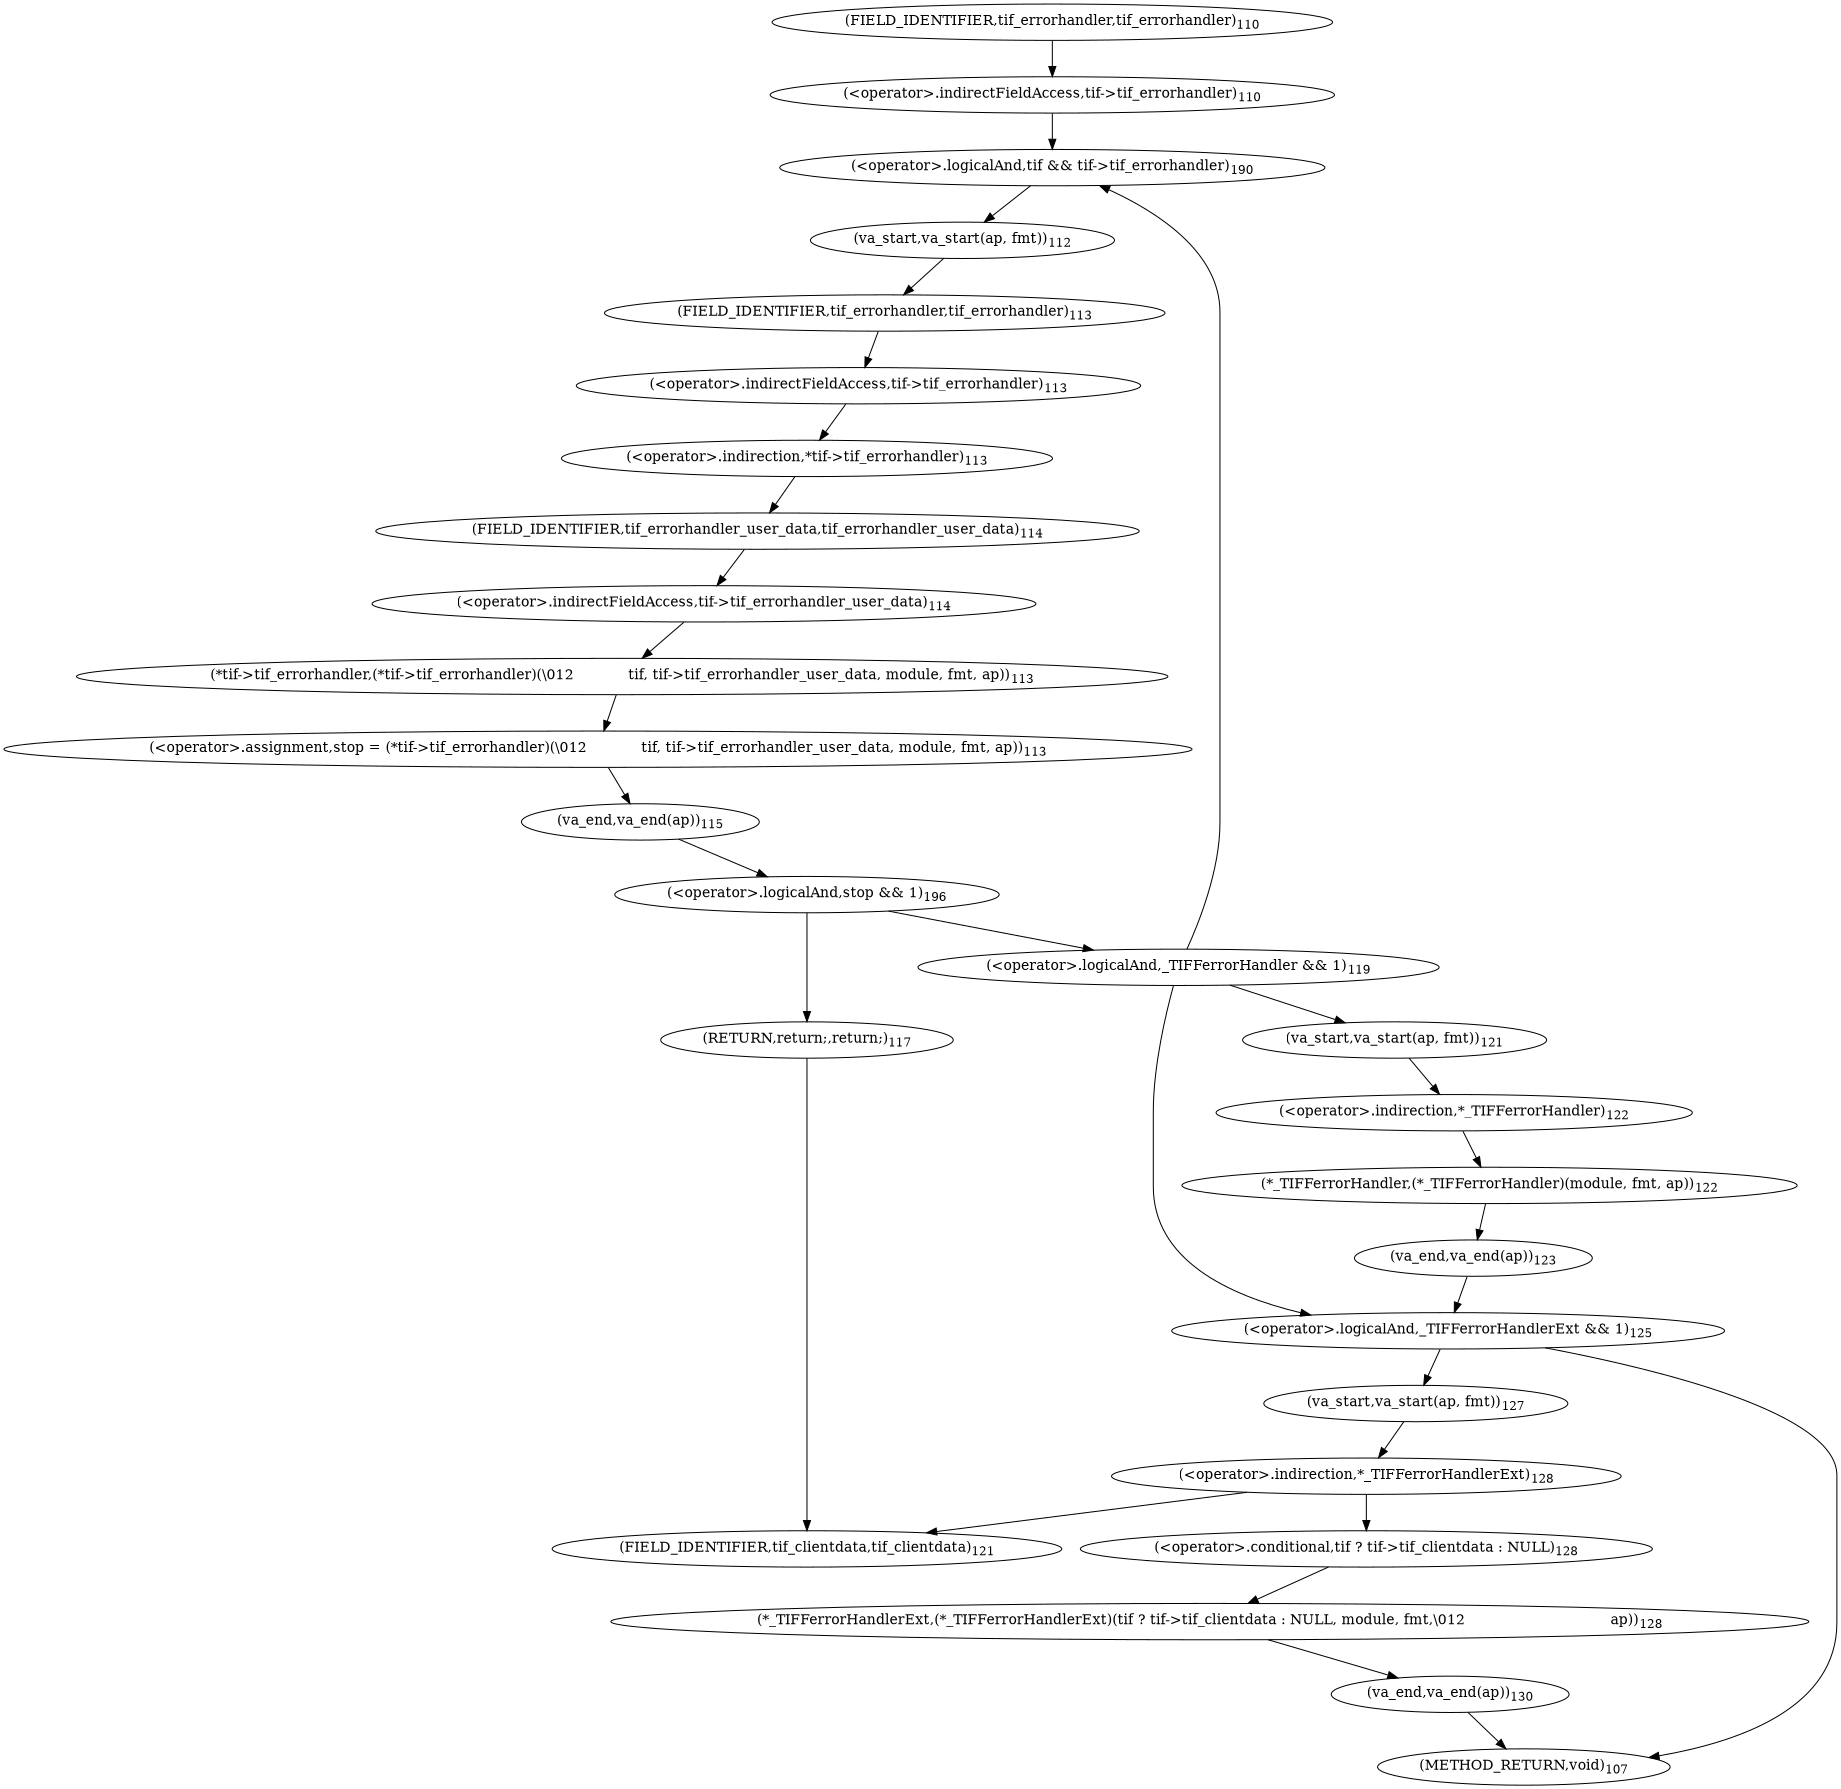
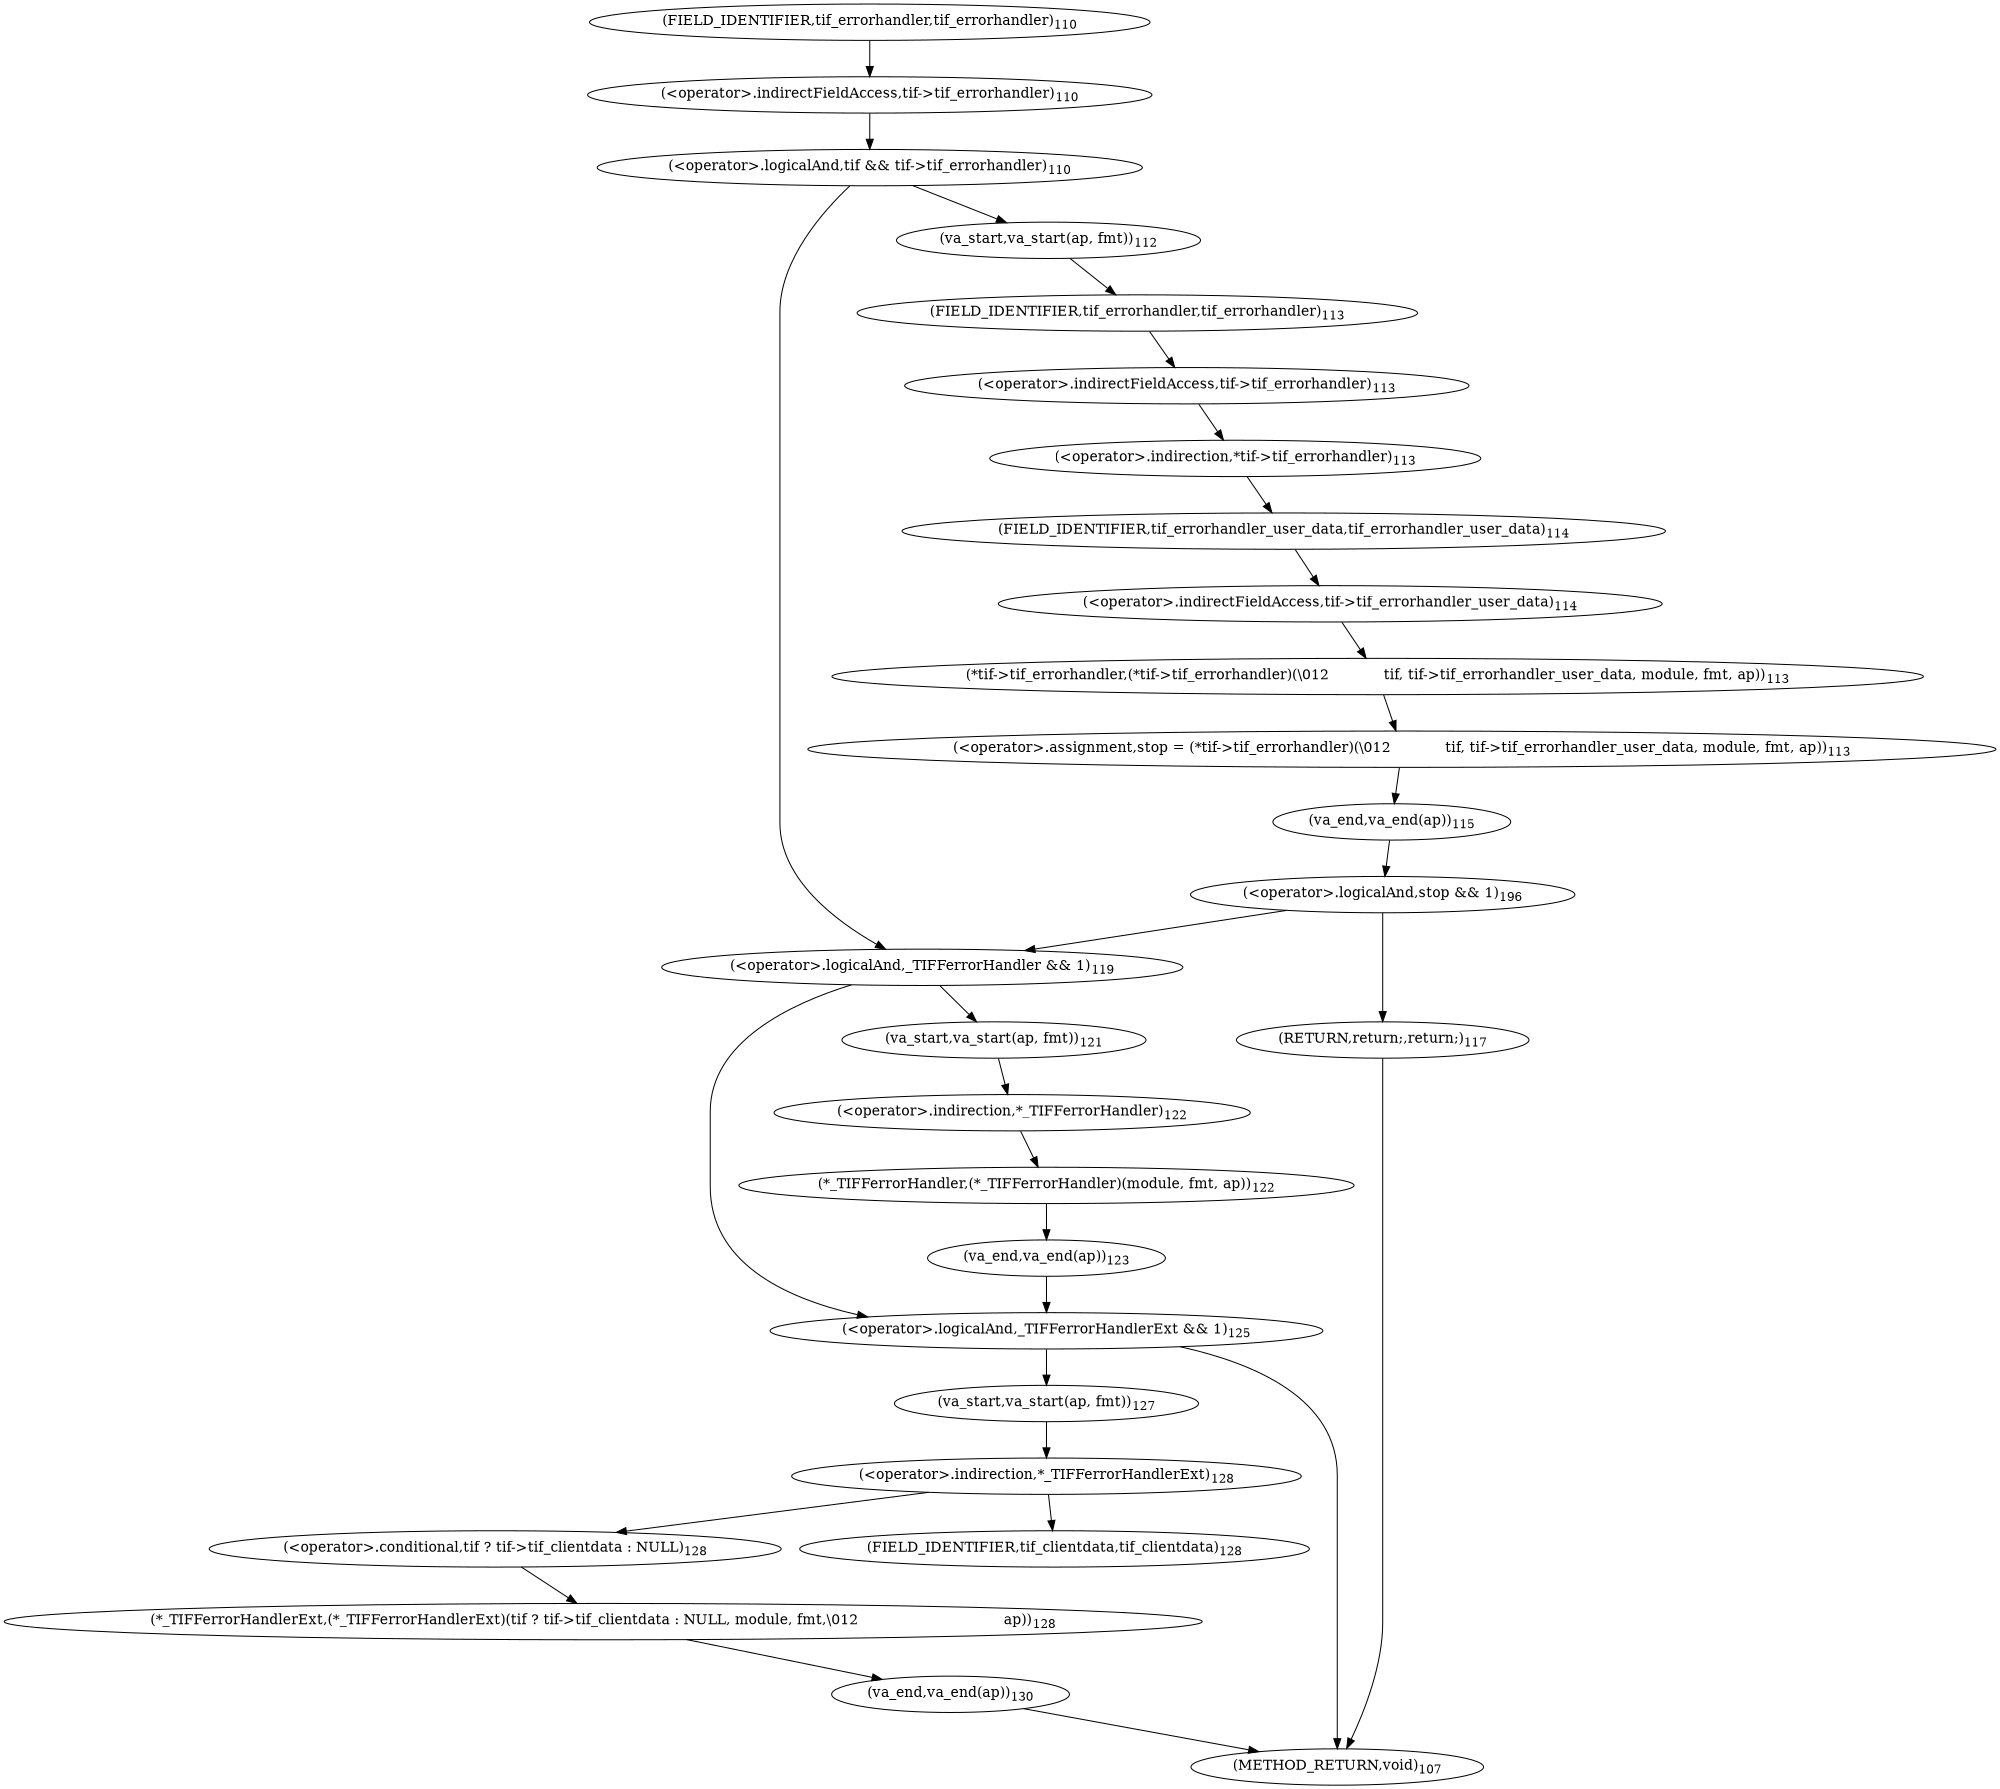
(1242, 166) -> (1060, 166)
(1220, 546) -> (780, 575)
(807, 1289) -> (1383, 1401)
(983, 1547) -> (1231, 1547)
